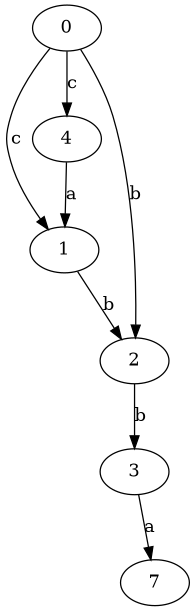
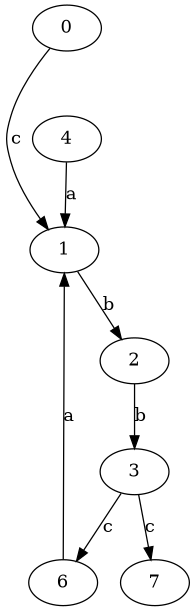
(67, 77) -> none
(127, 183) -> none
(150, 527) -> (150, 527)
none -> (63, 583)
